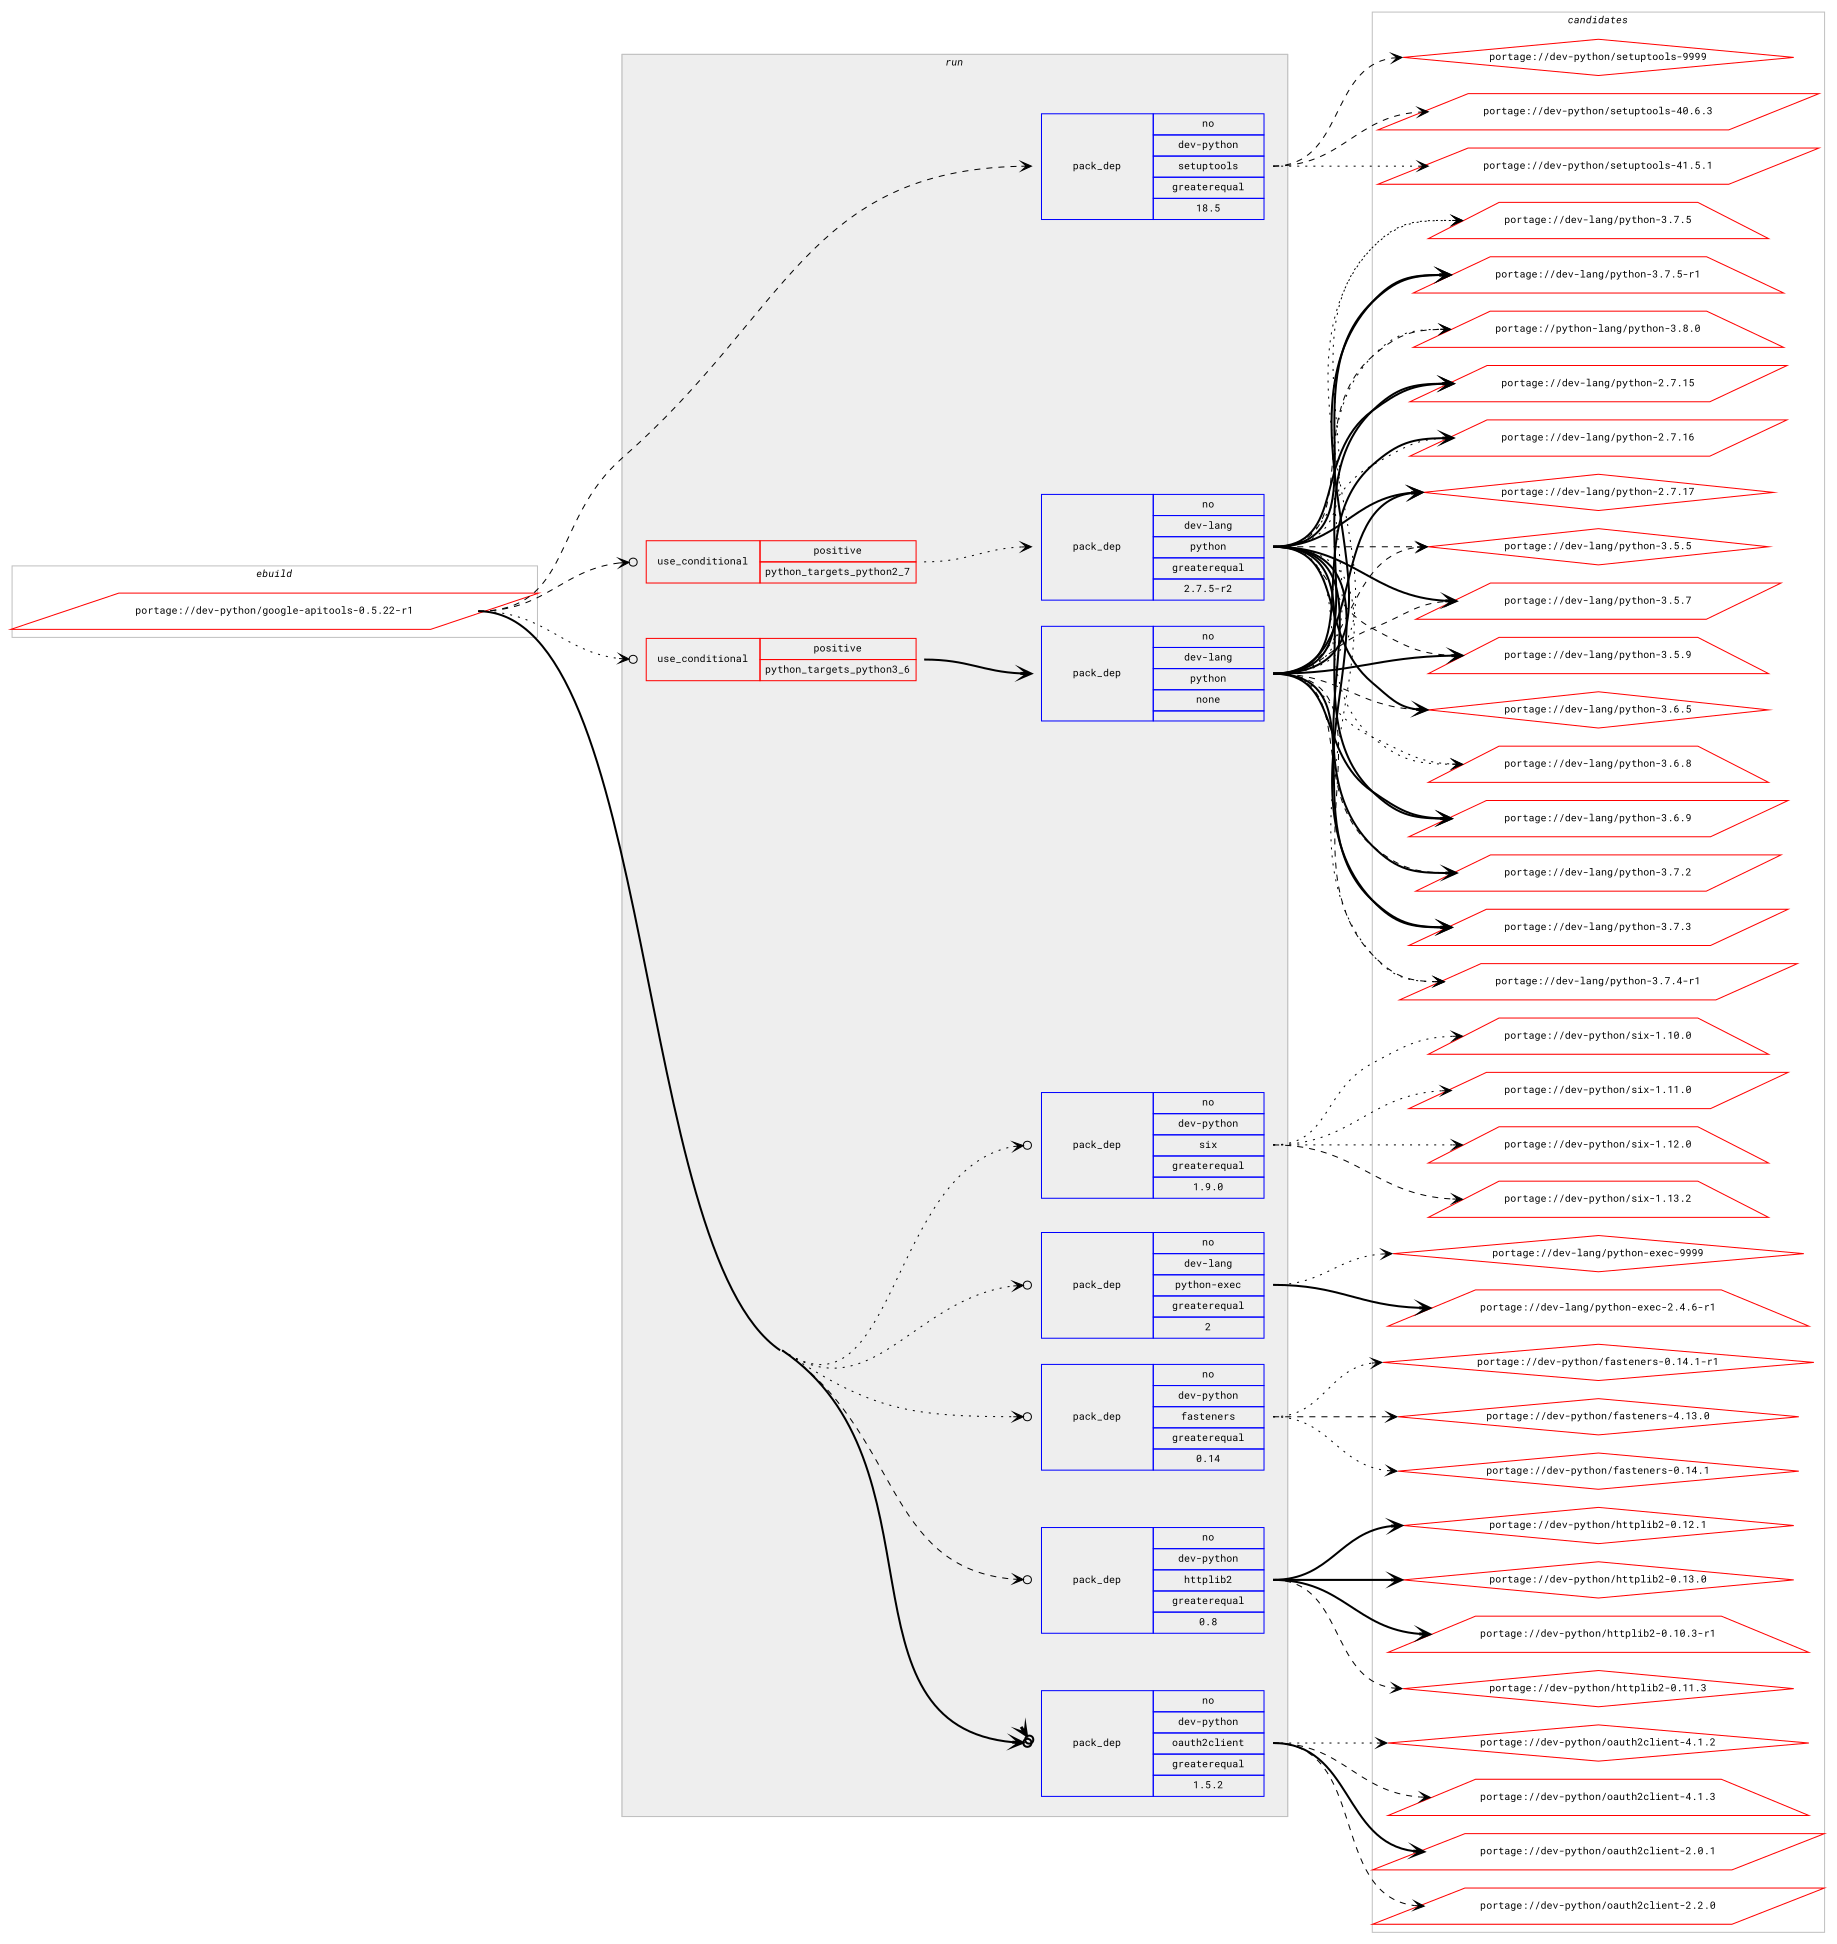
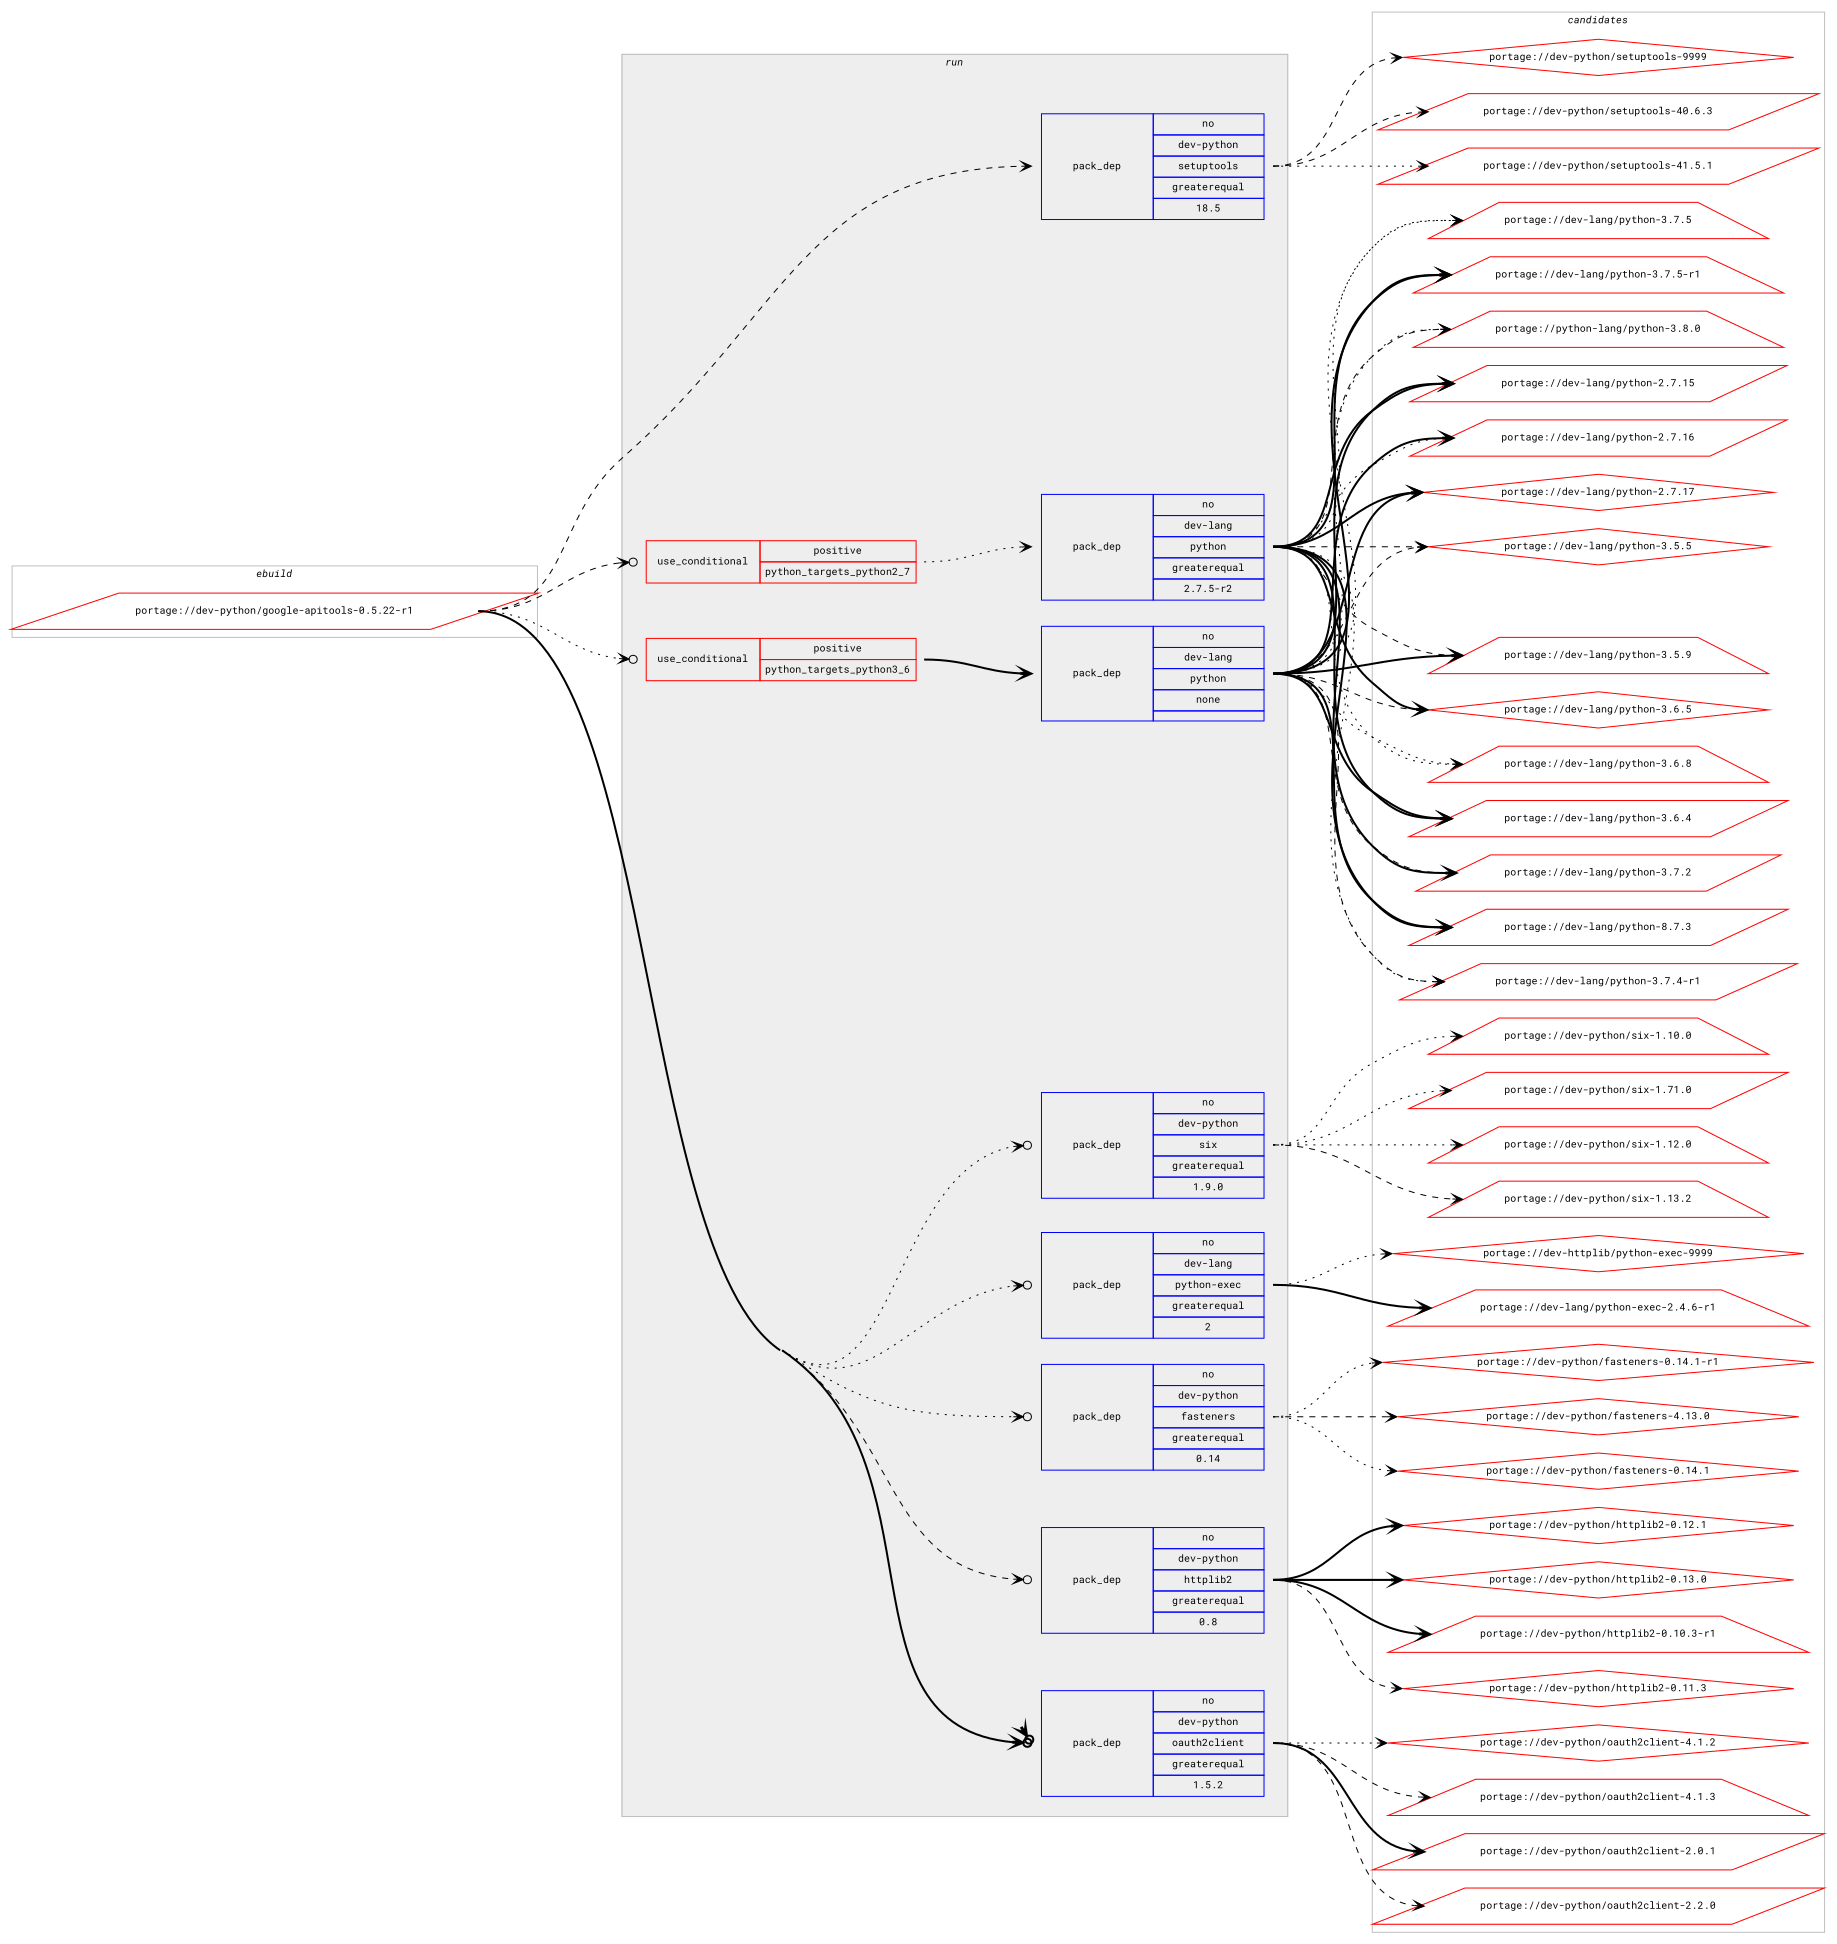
(1598, 601) -> none
(1598, 819) -> (1598, 819)
(1598, 927) -> (1598, 927)
(1598, 1091) -> (1598, 1091)
(1598, 1254) -> (1598, 1254)
